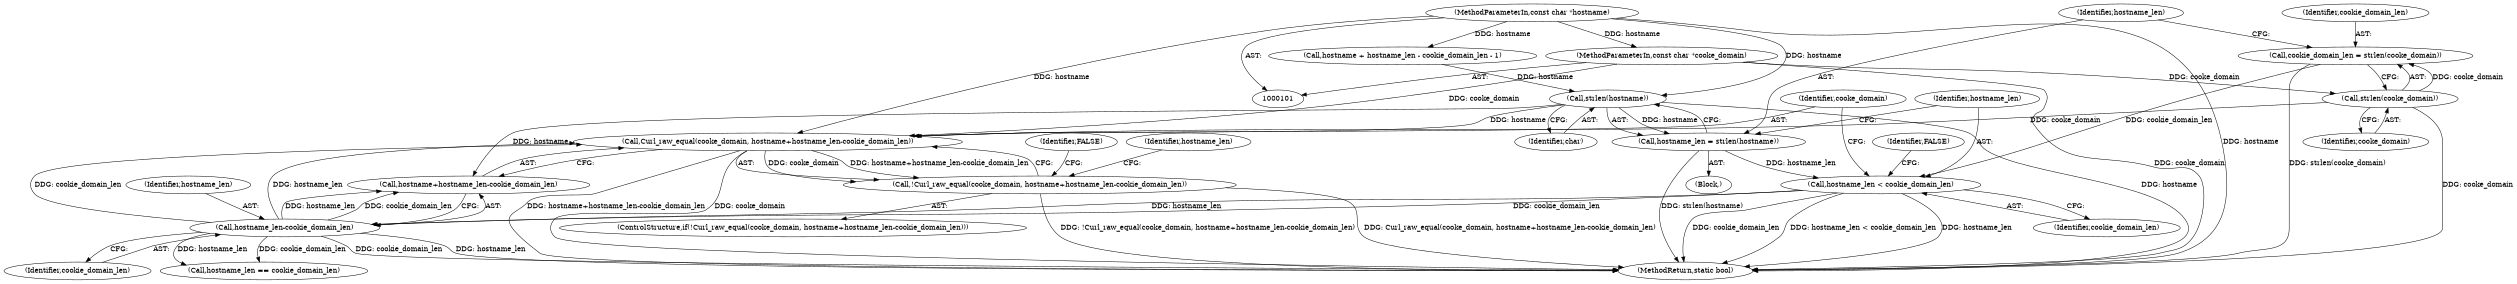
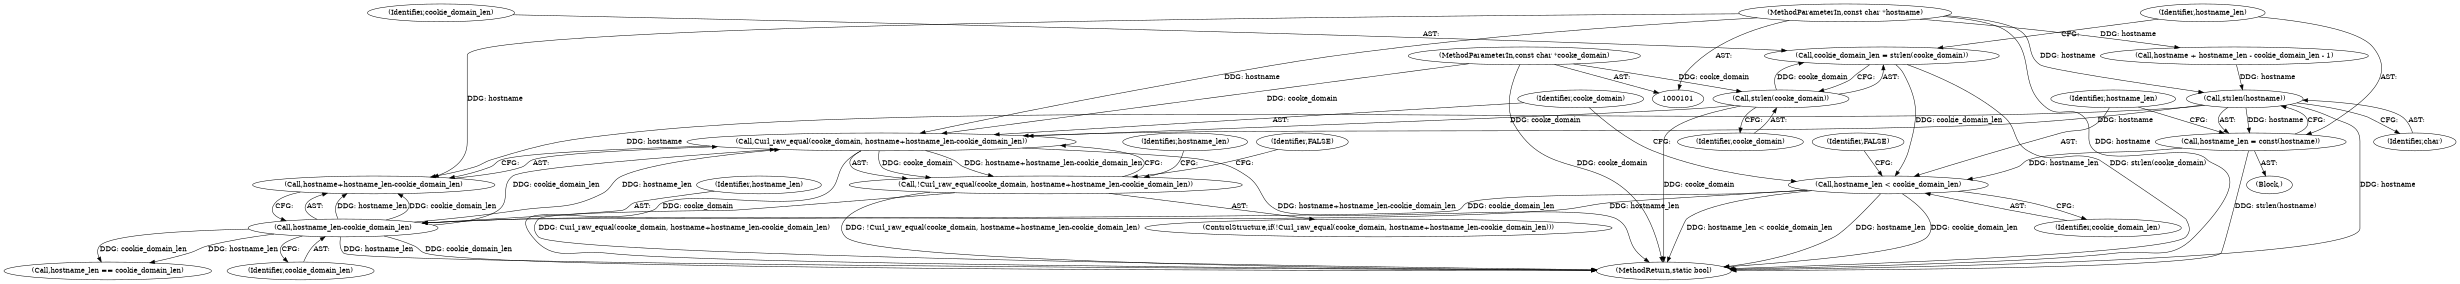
(1594, 34) -> (1035, 22)
(1709, 142) -> (2251, 142)
